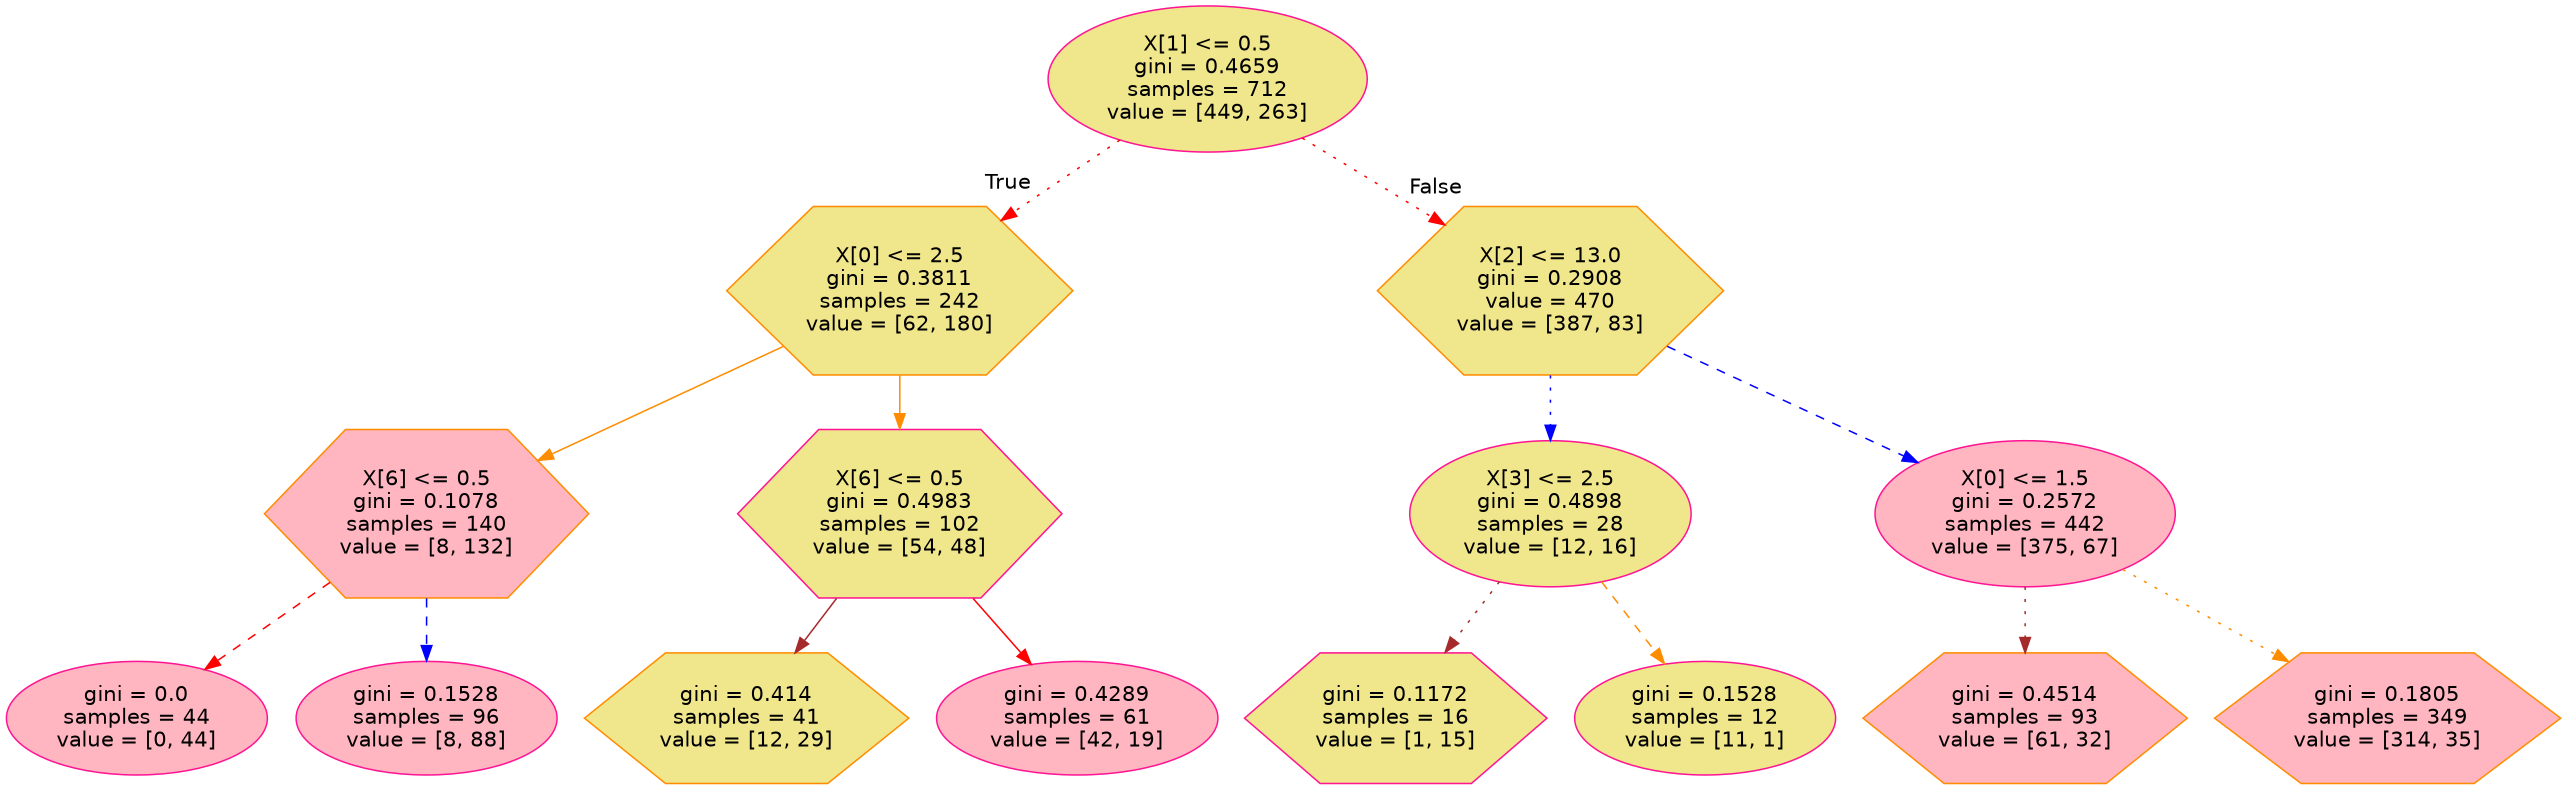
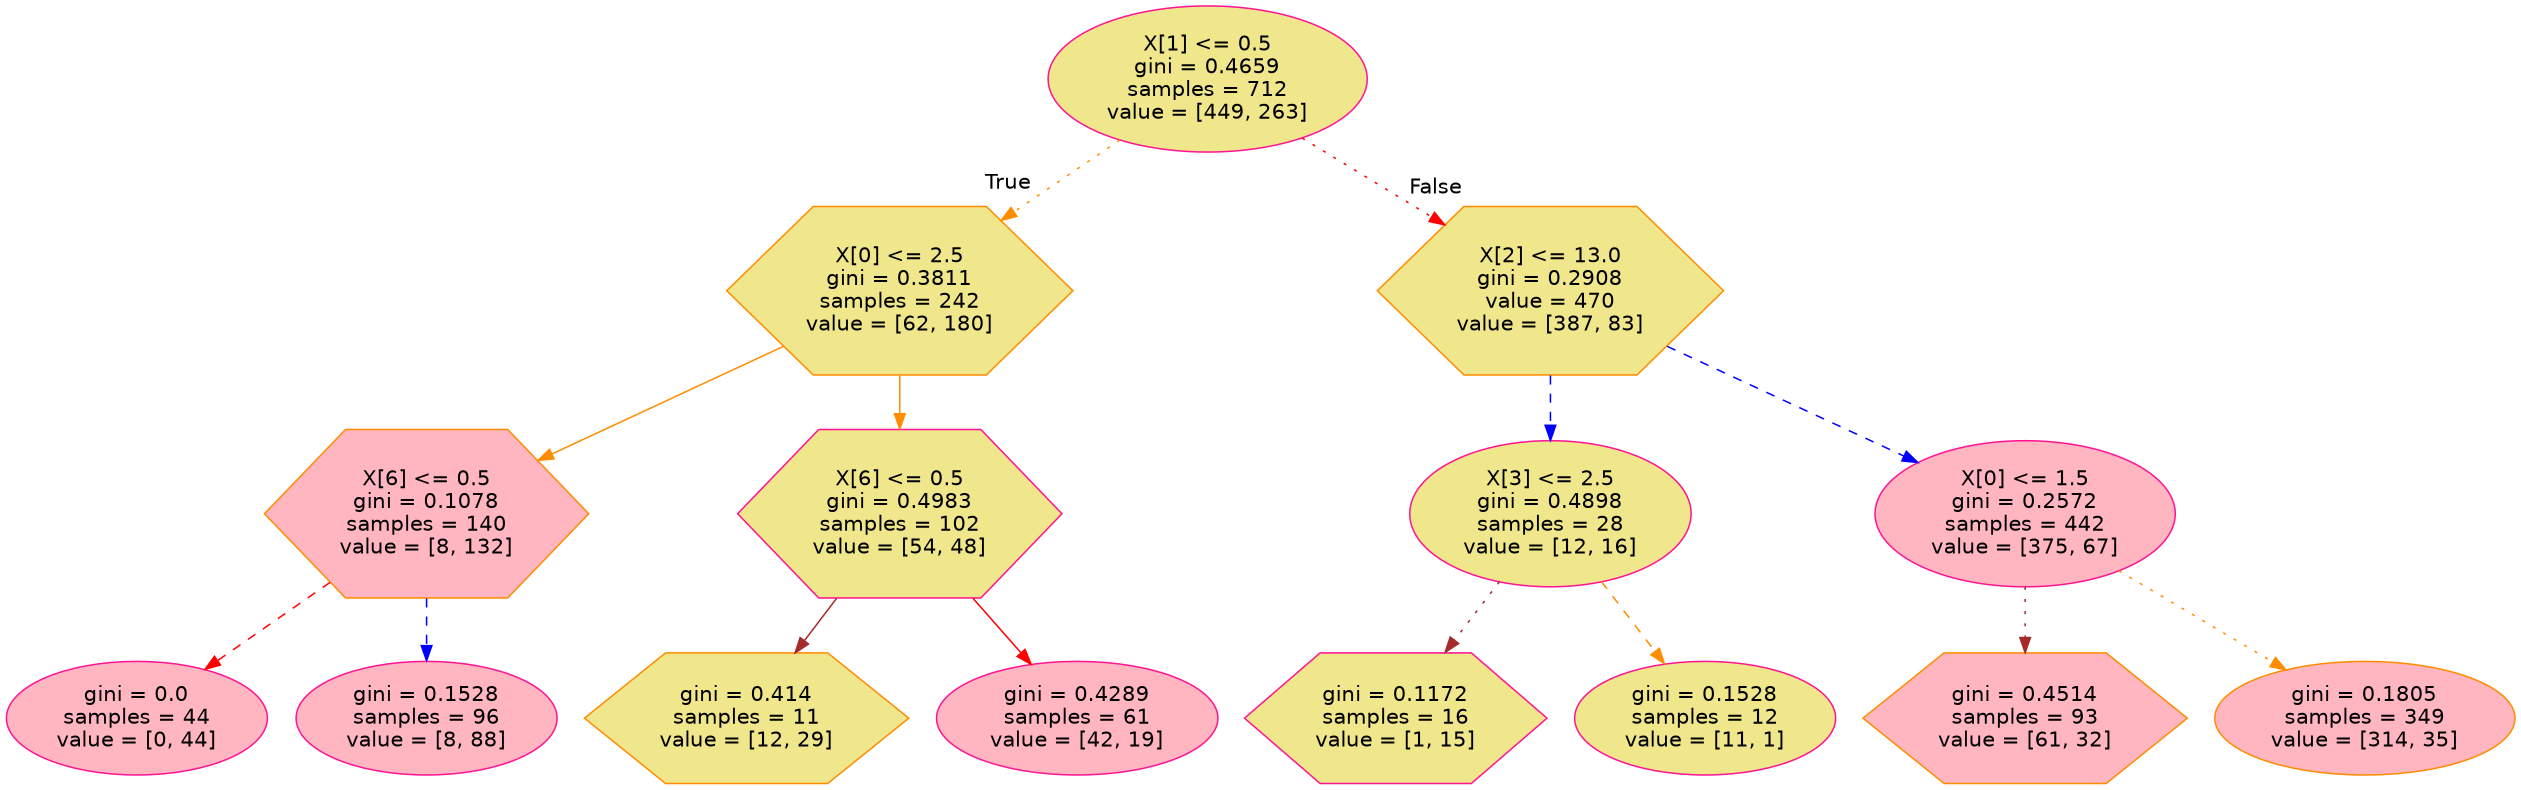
(1067, 176) -> (1067, 176)
(1550, 400) -> (1550, 400)
(747, 718) -> (747, 718)
(2388, 718) -> (2365, 718)
